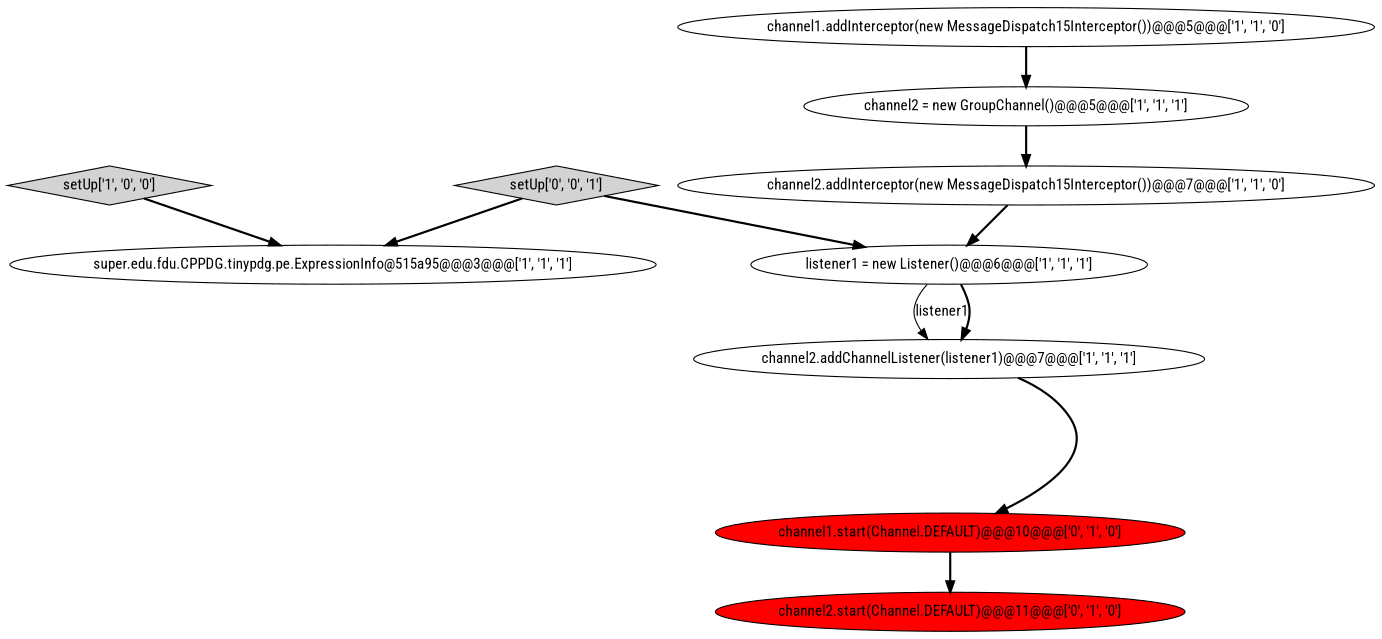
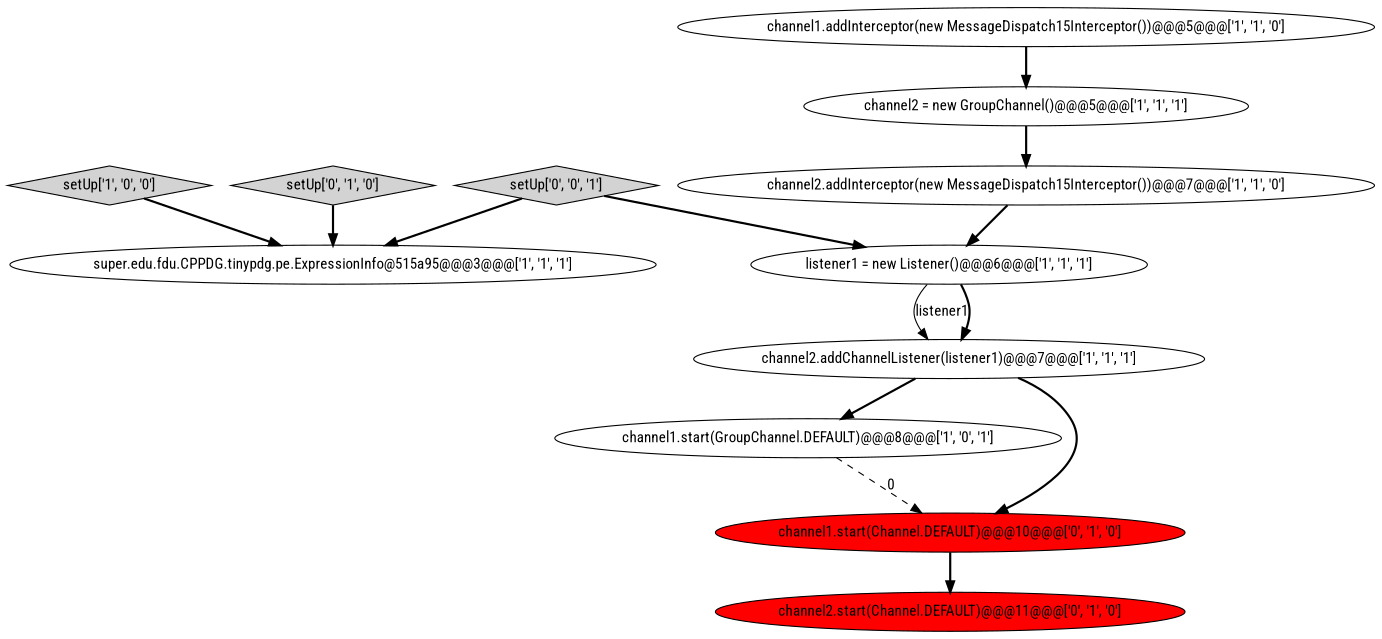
none -> (333, 185)
none -> (808, 438)
